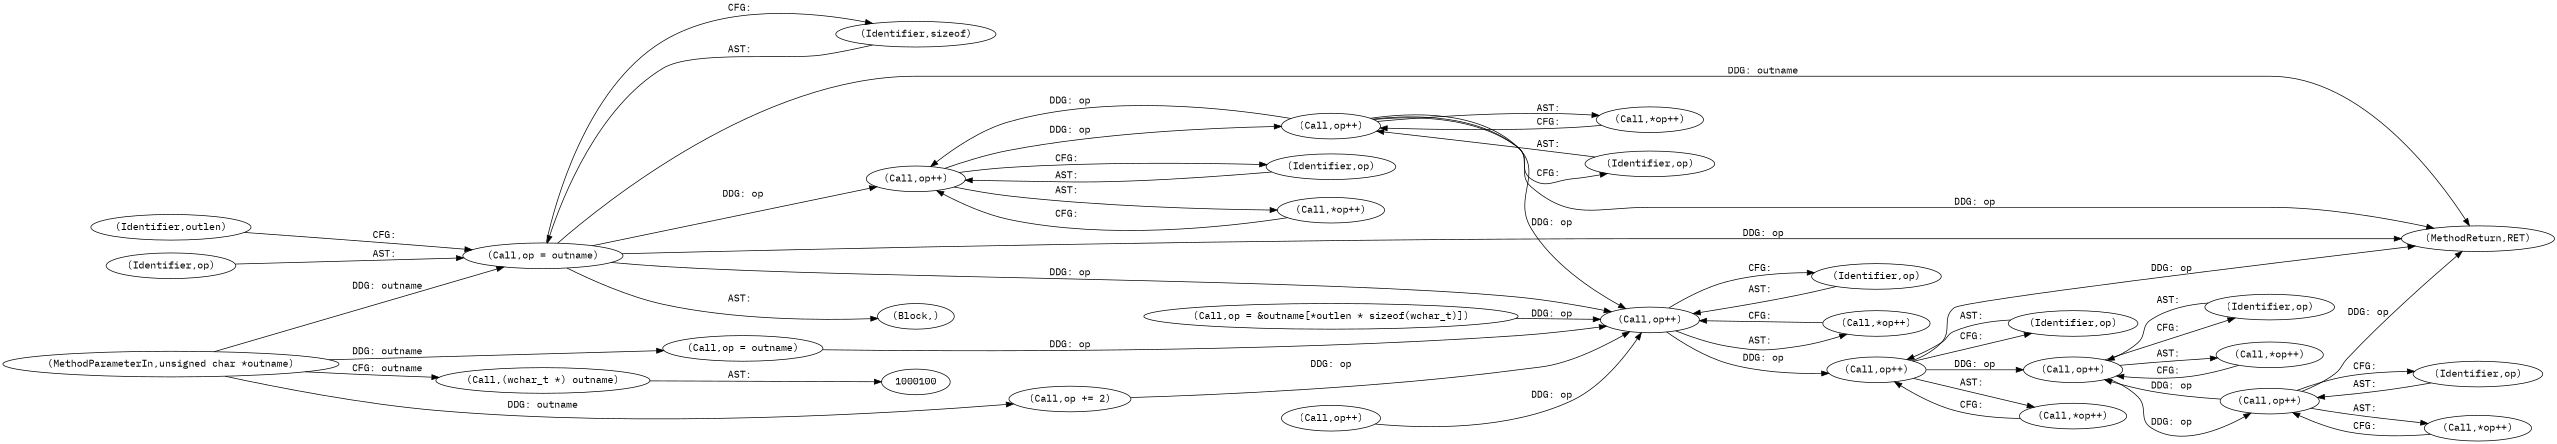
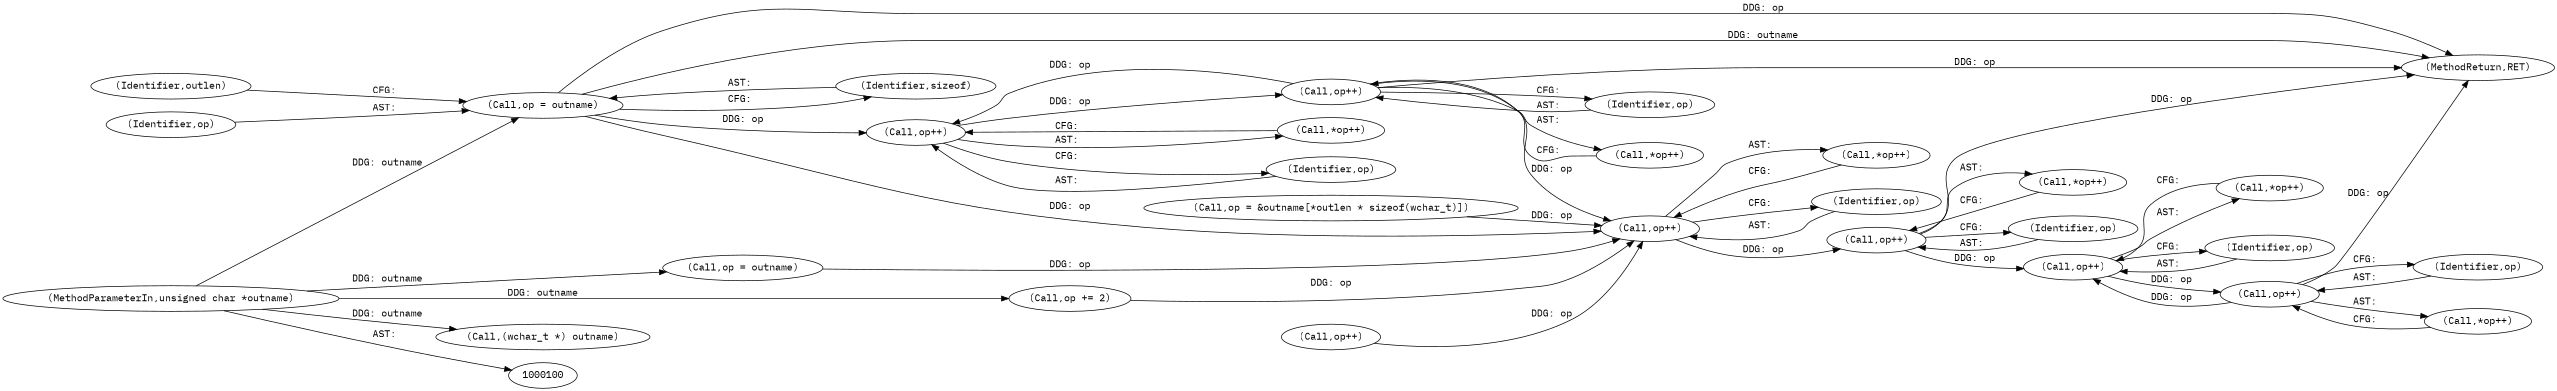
(916, 316) -> none
(388, 369) -> (388, 314)
(762, 381) -> (364, 342)
